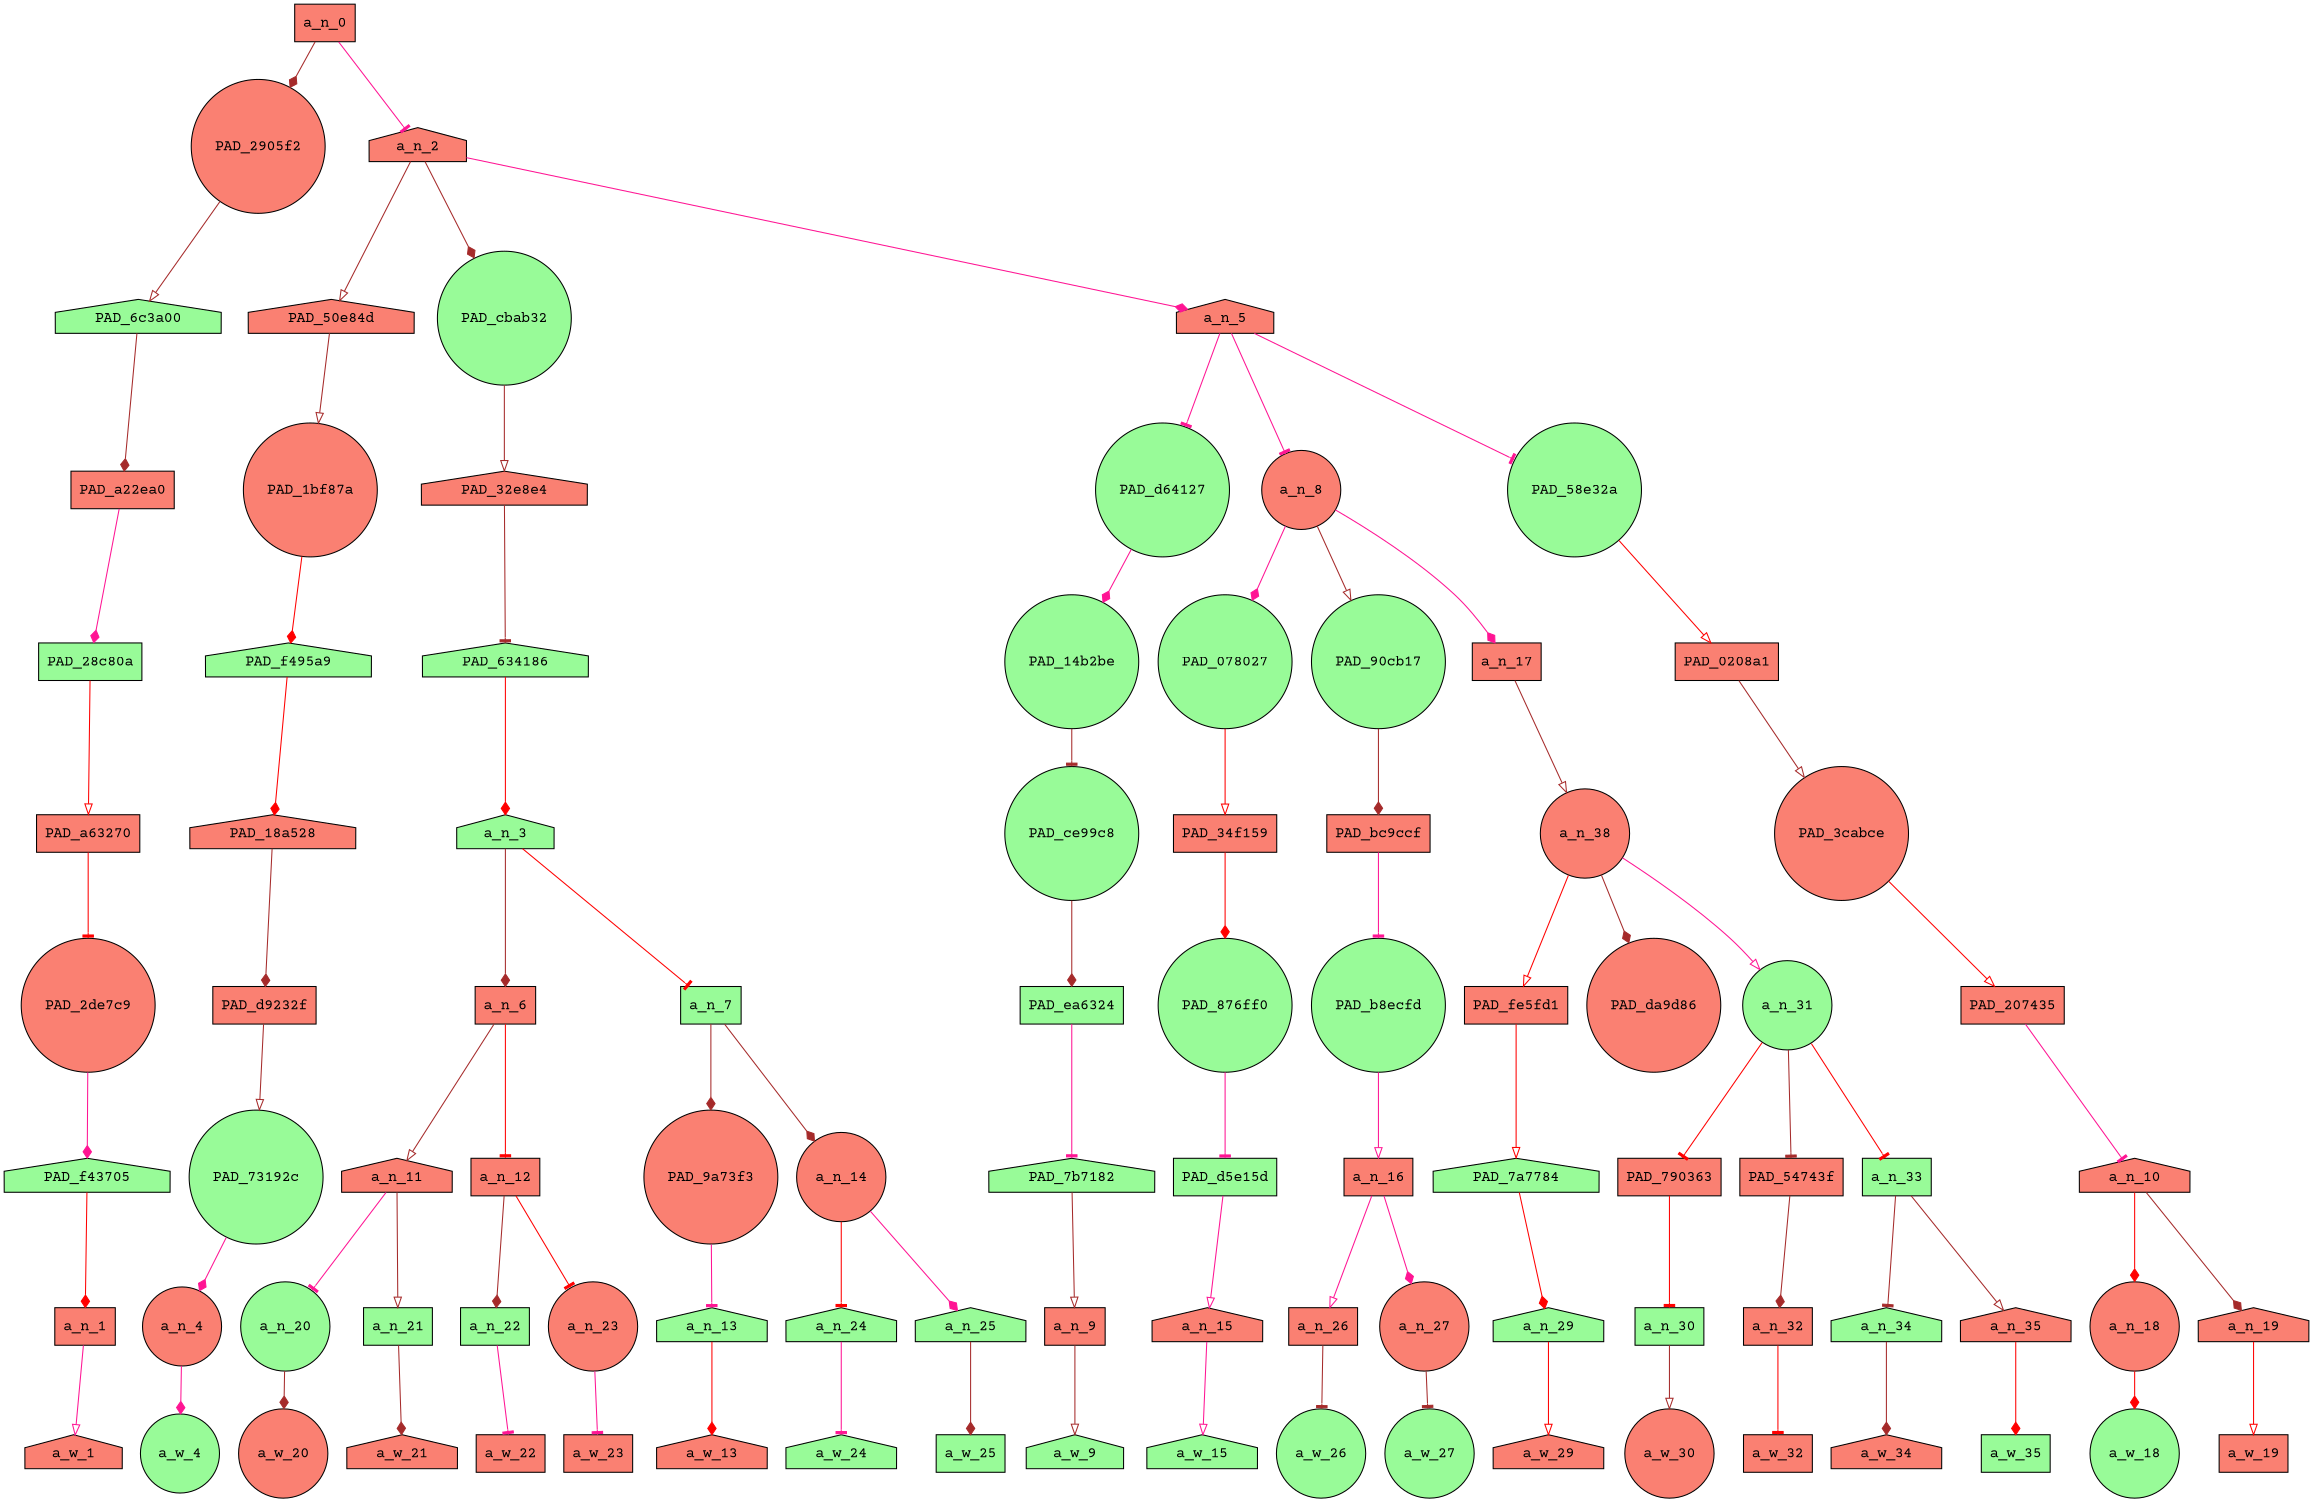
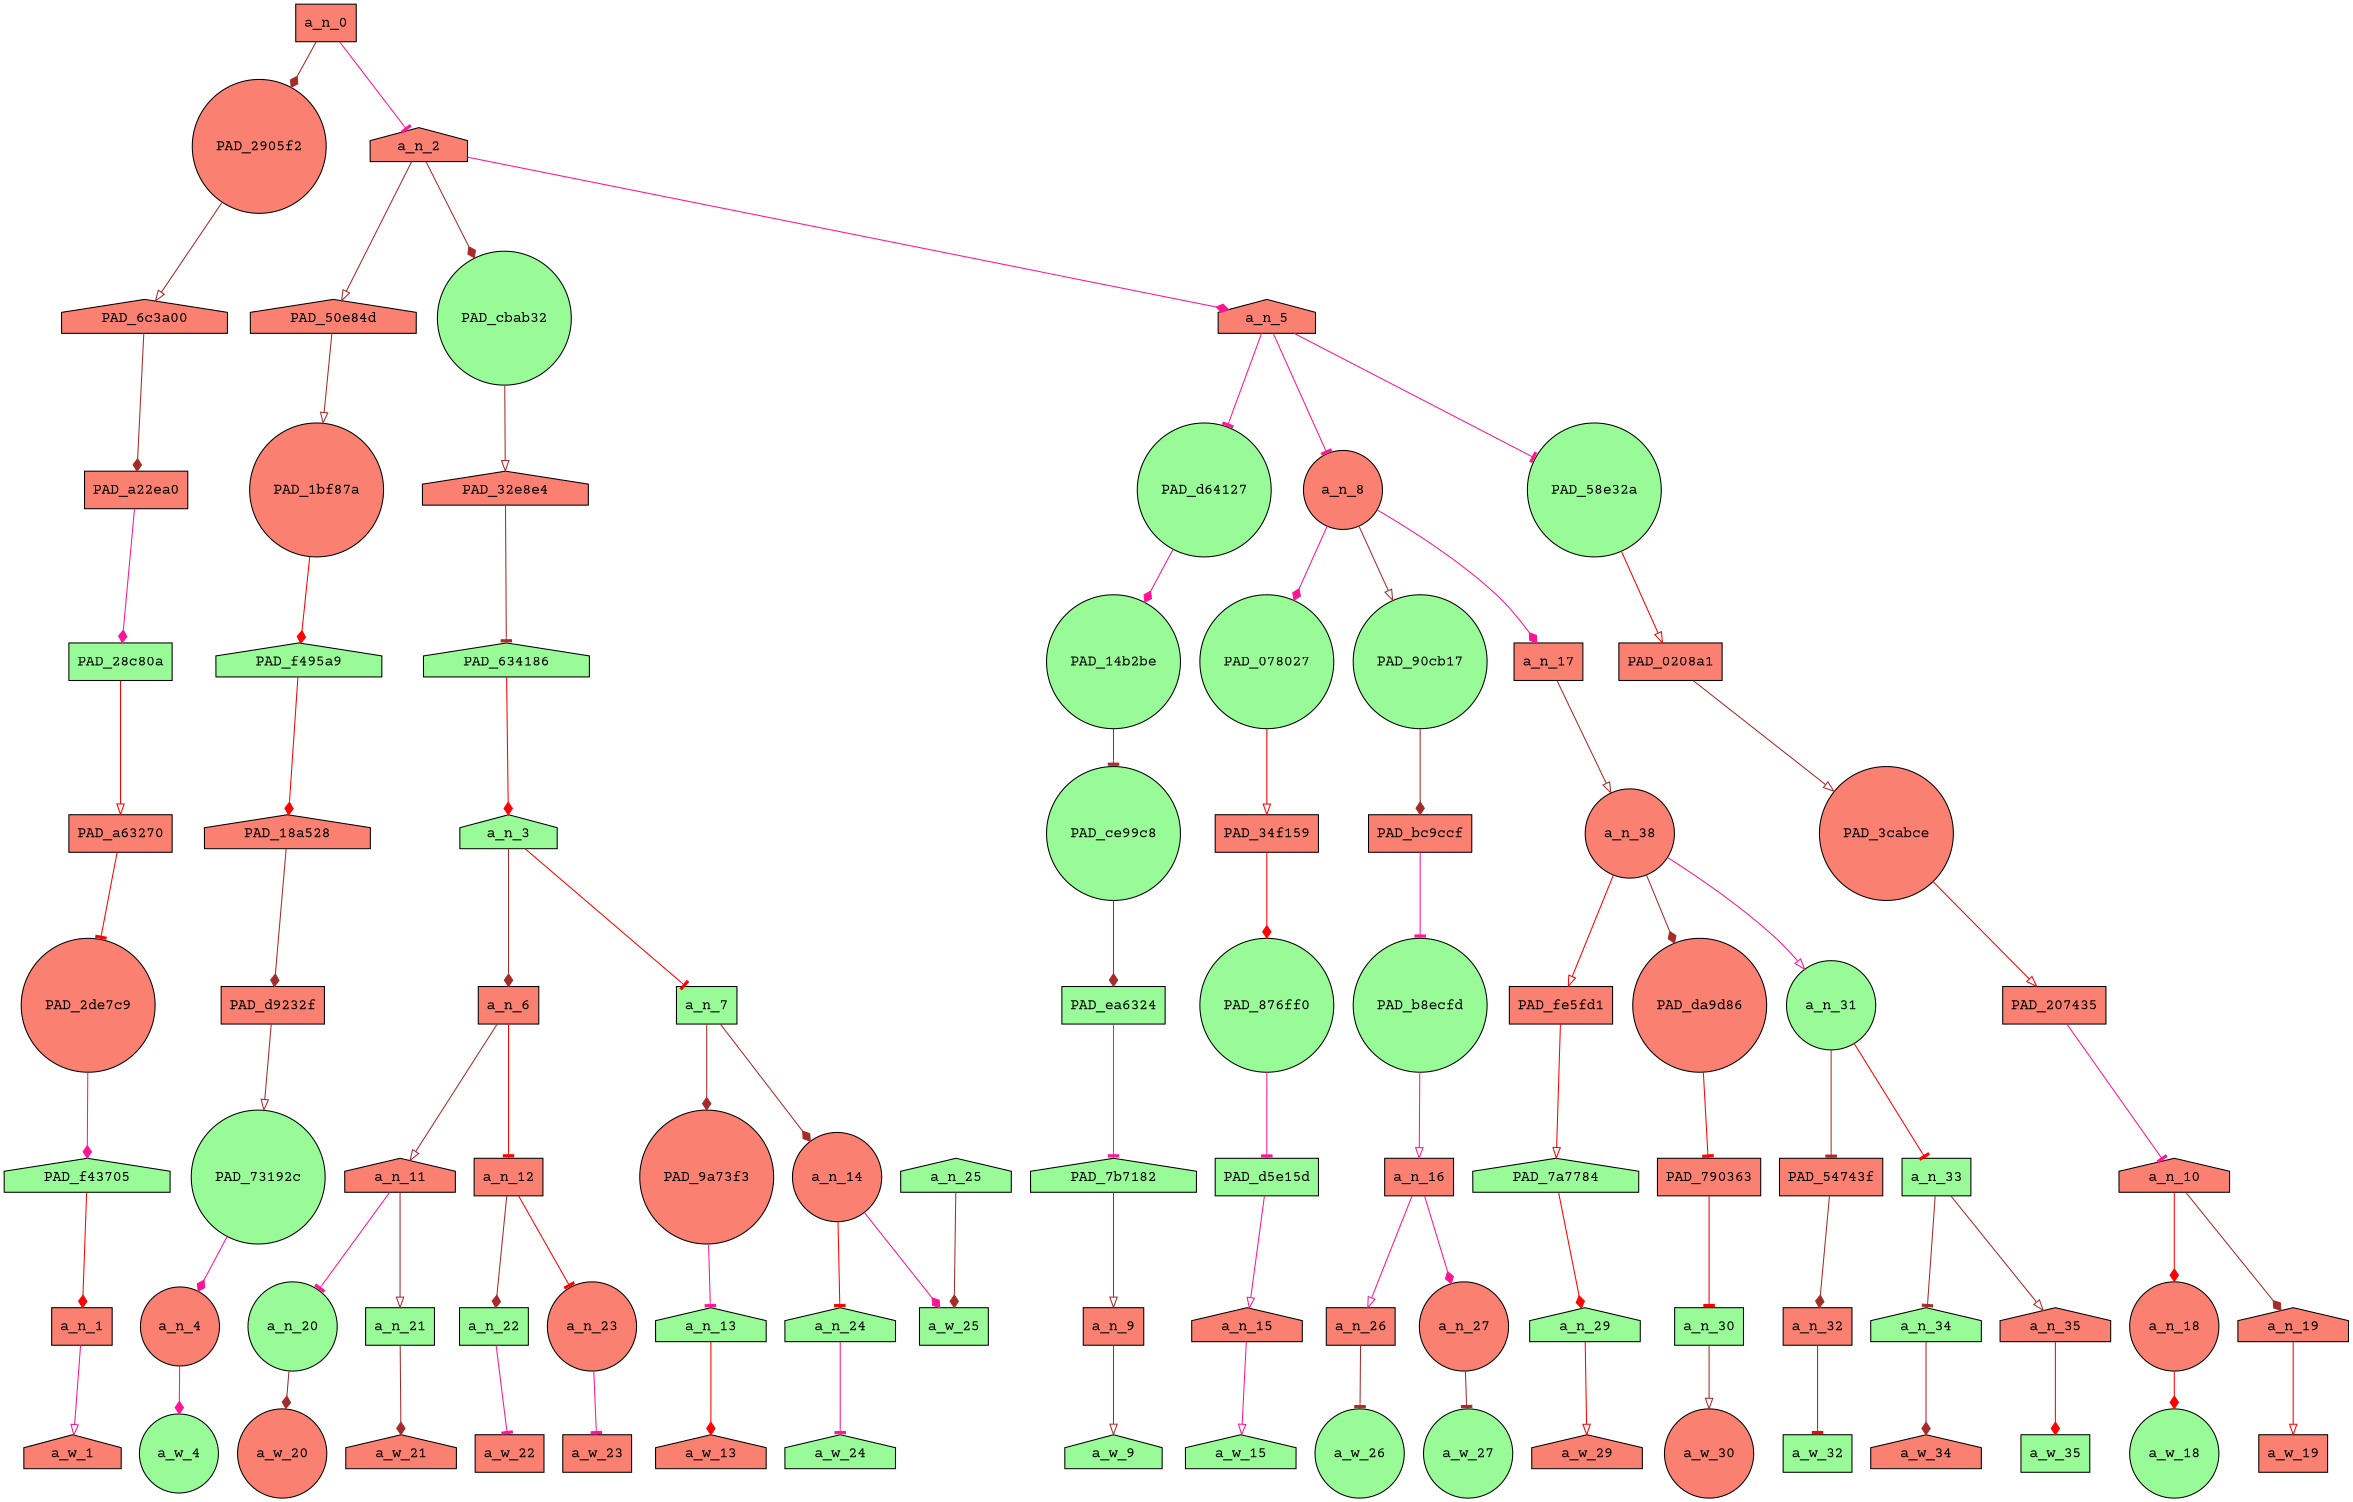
(138, 318) -> (144, 318)
(1724, 1098) -> (1706, 1113)
(910, 1256) -> (898, 1255)
(1778, 1454) -> (1818, 1454)
